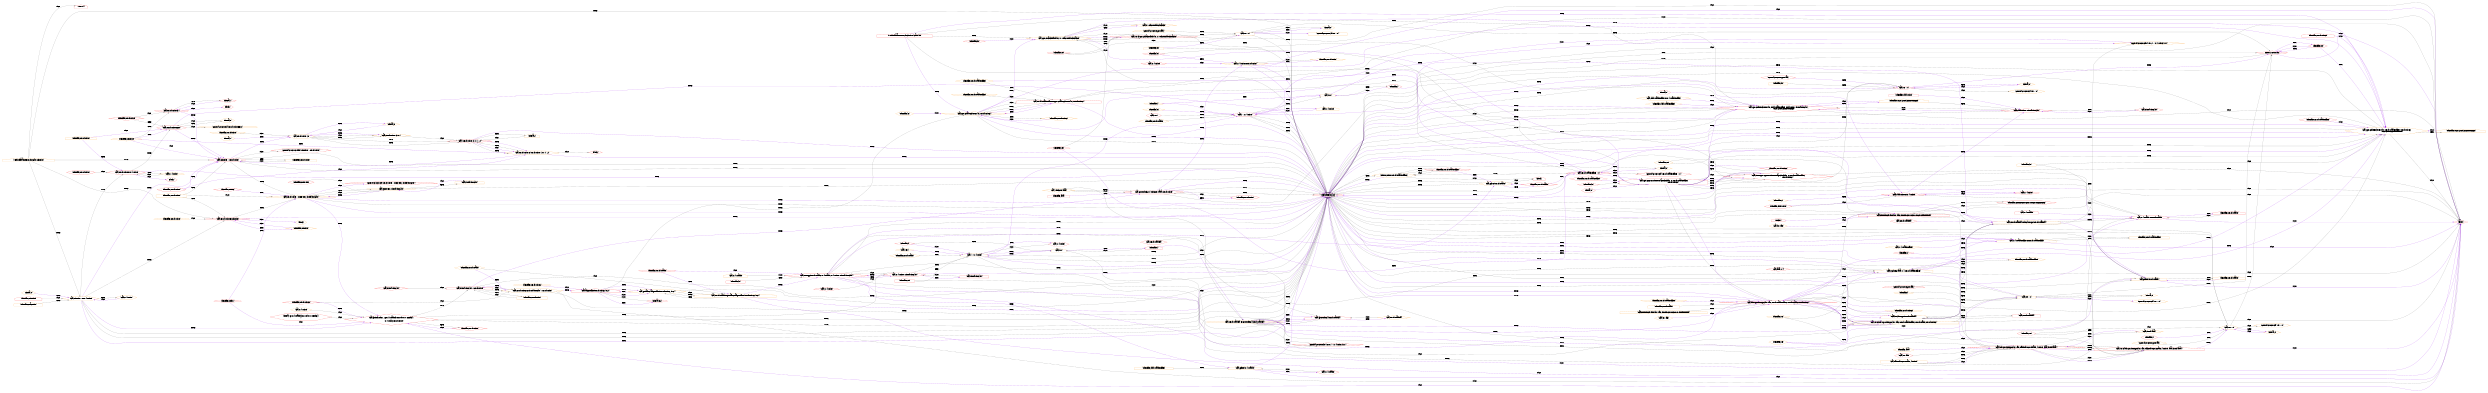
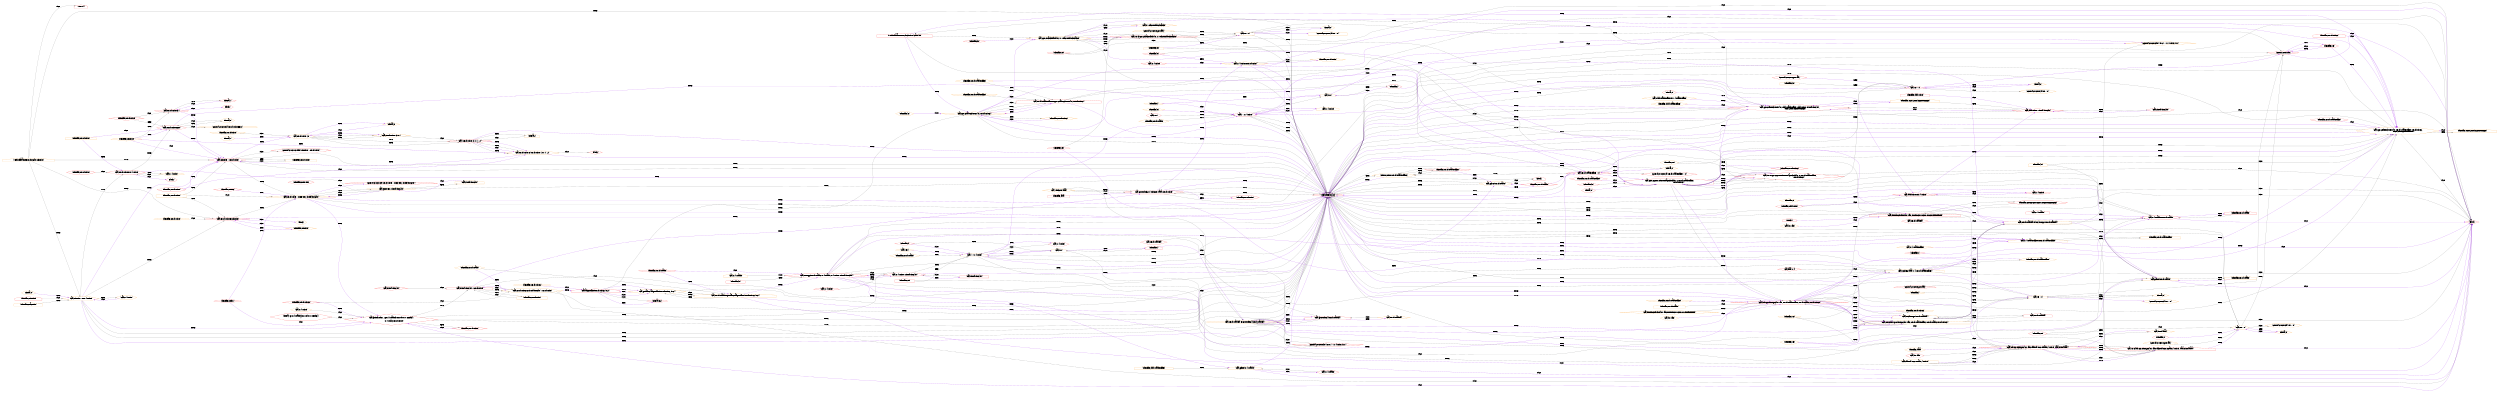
(1664, 312) -> (1669, 312)
